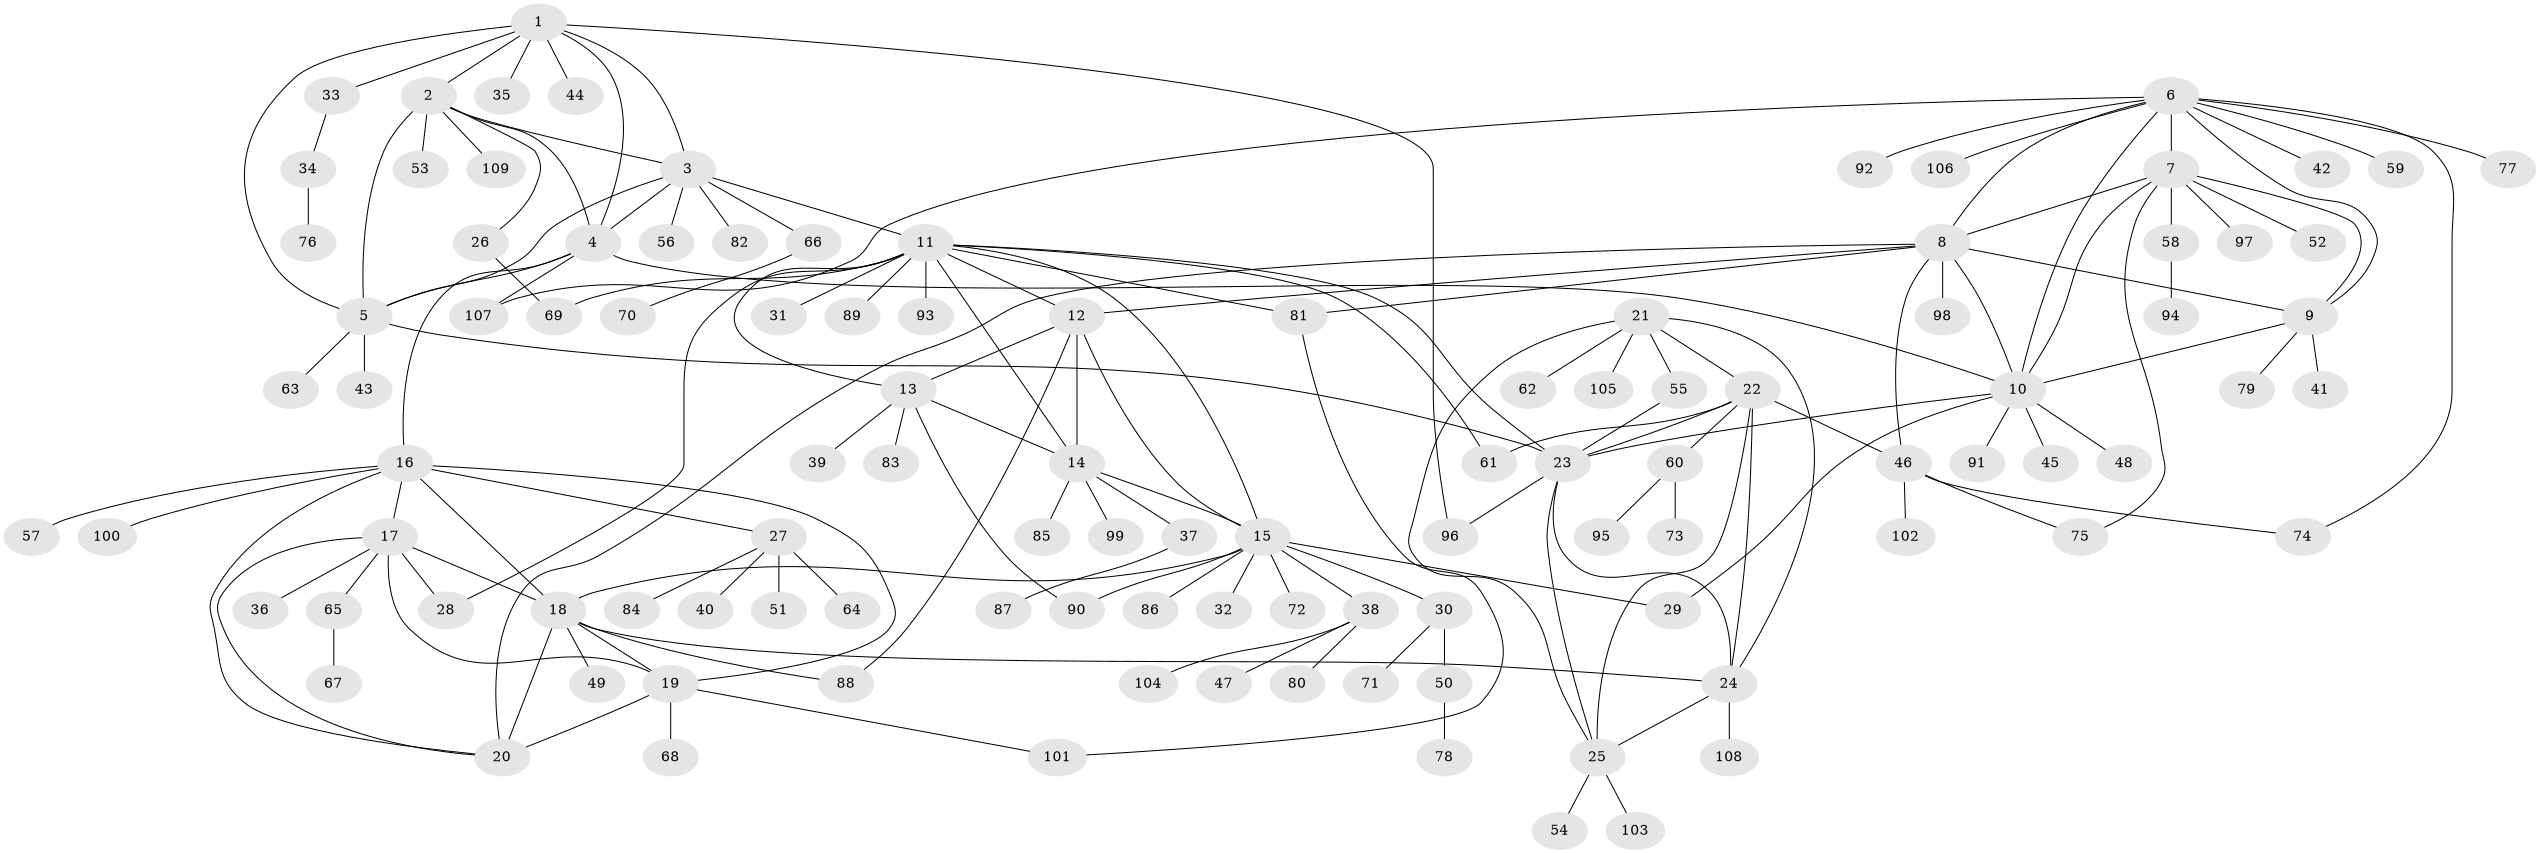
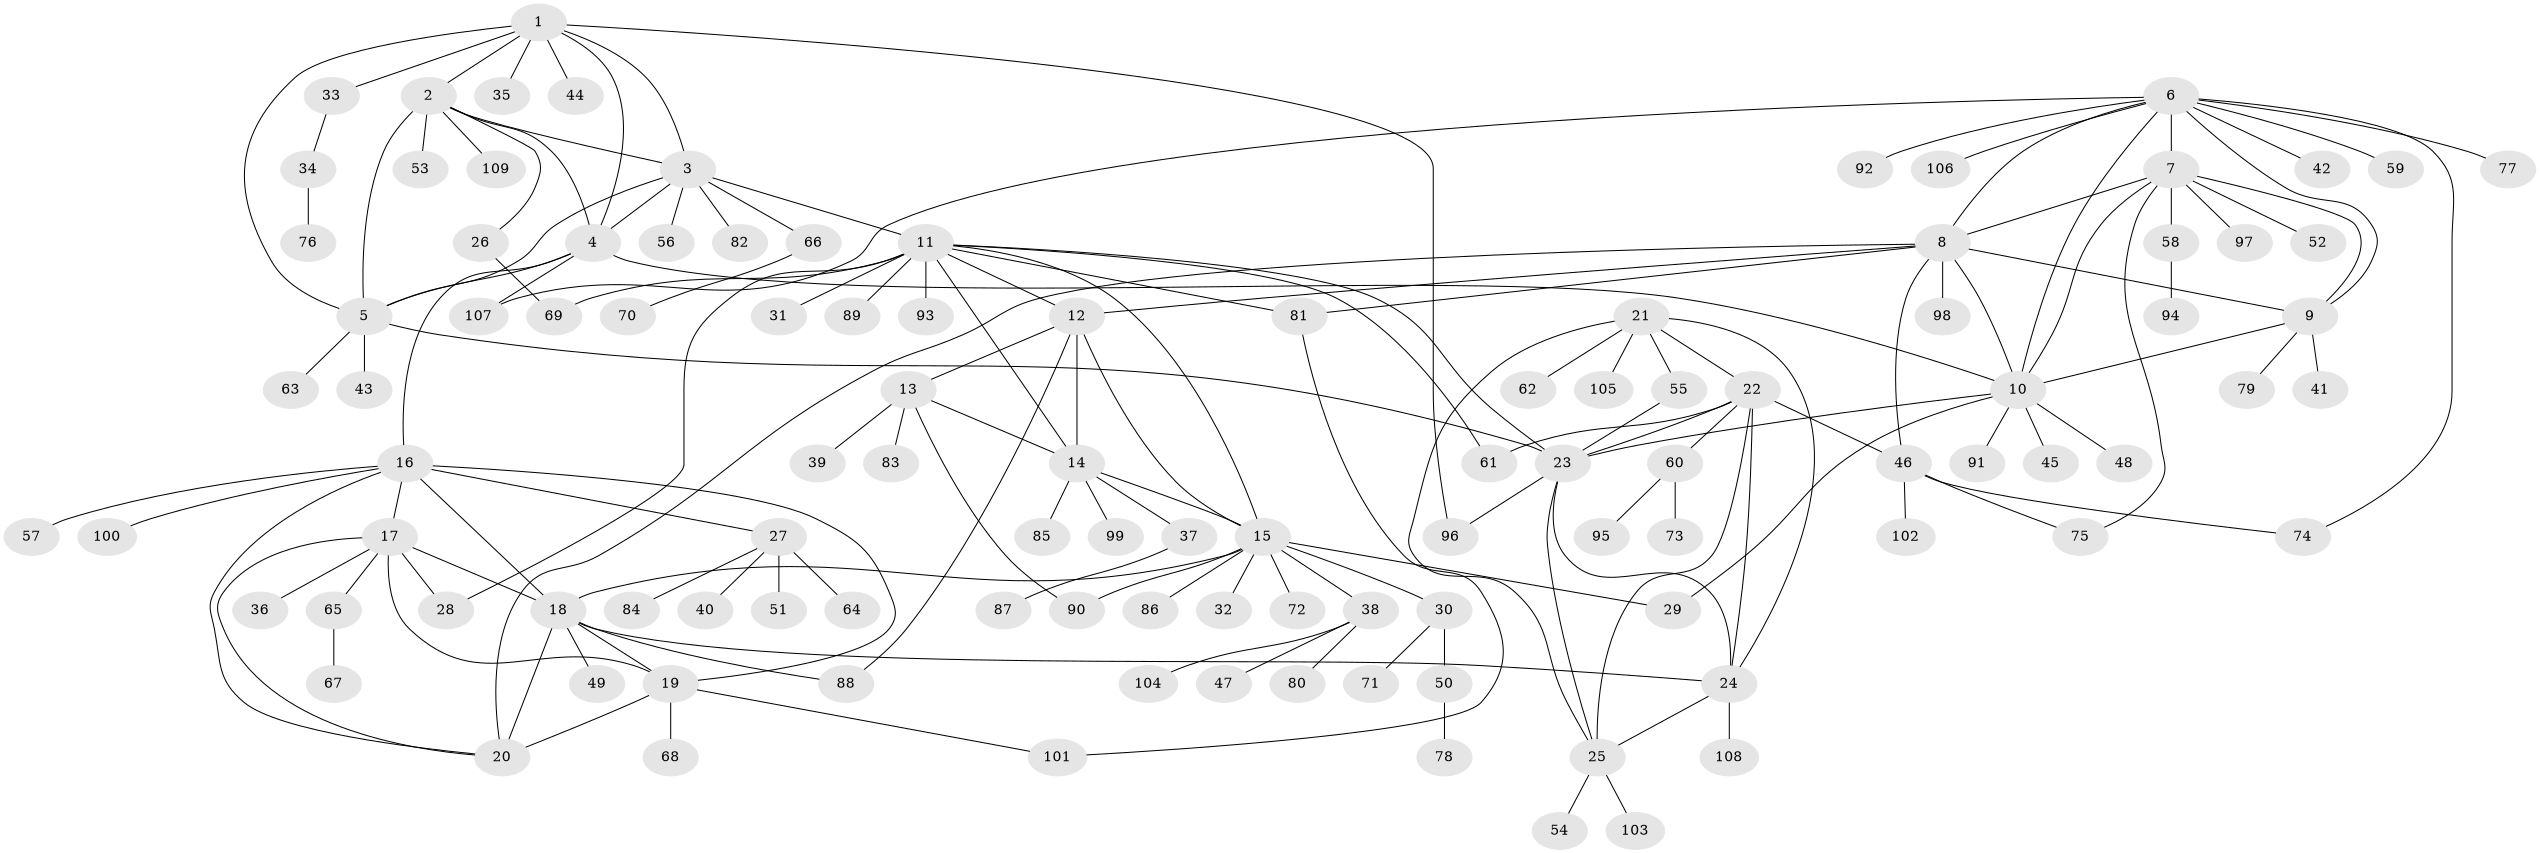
(739, 306) -> none
